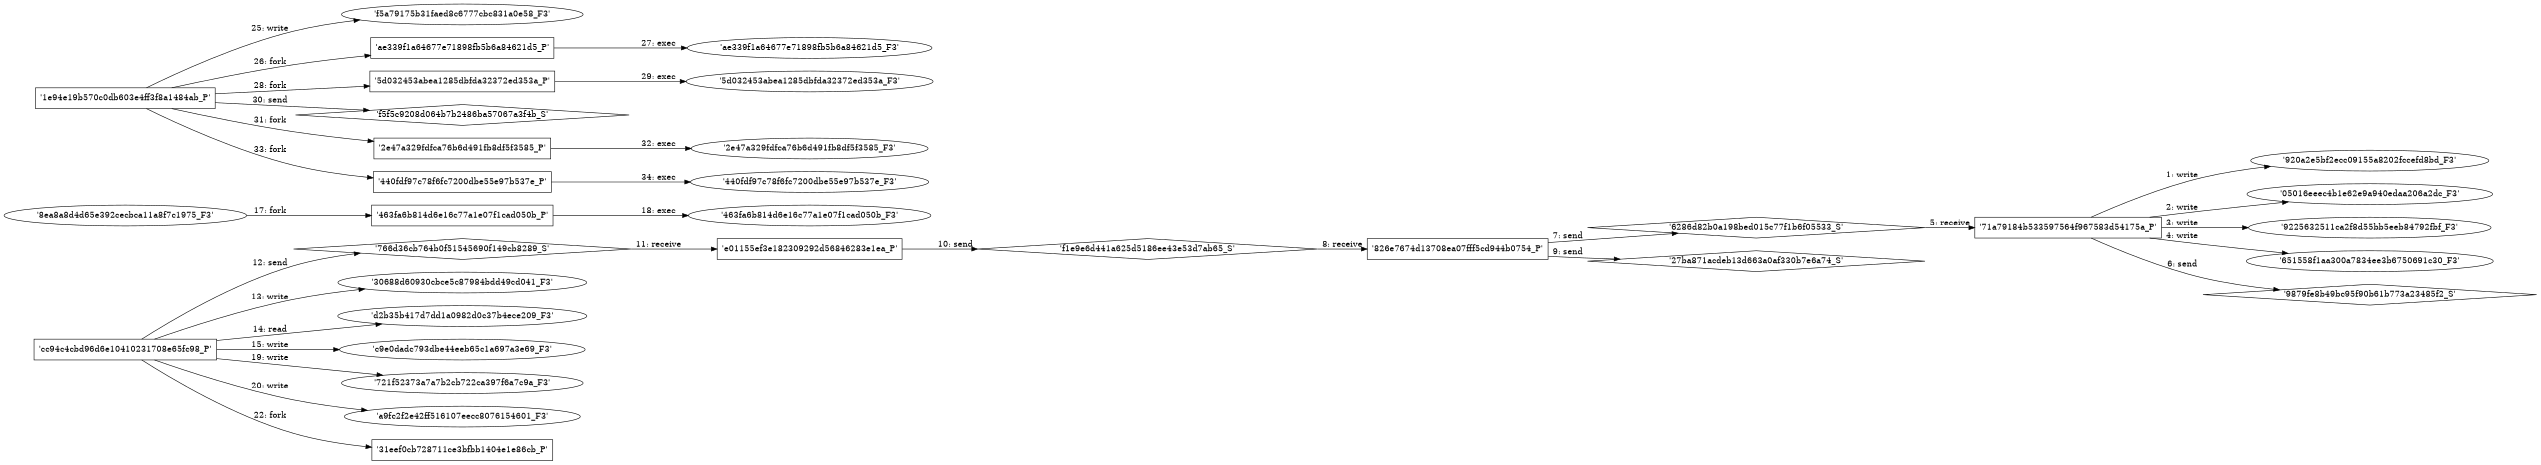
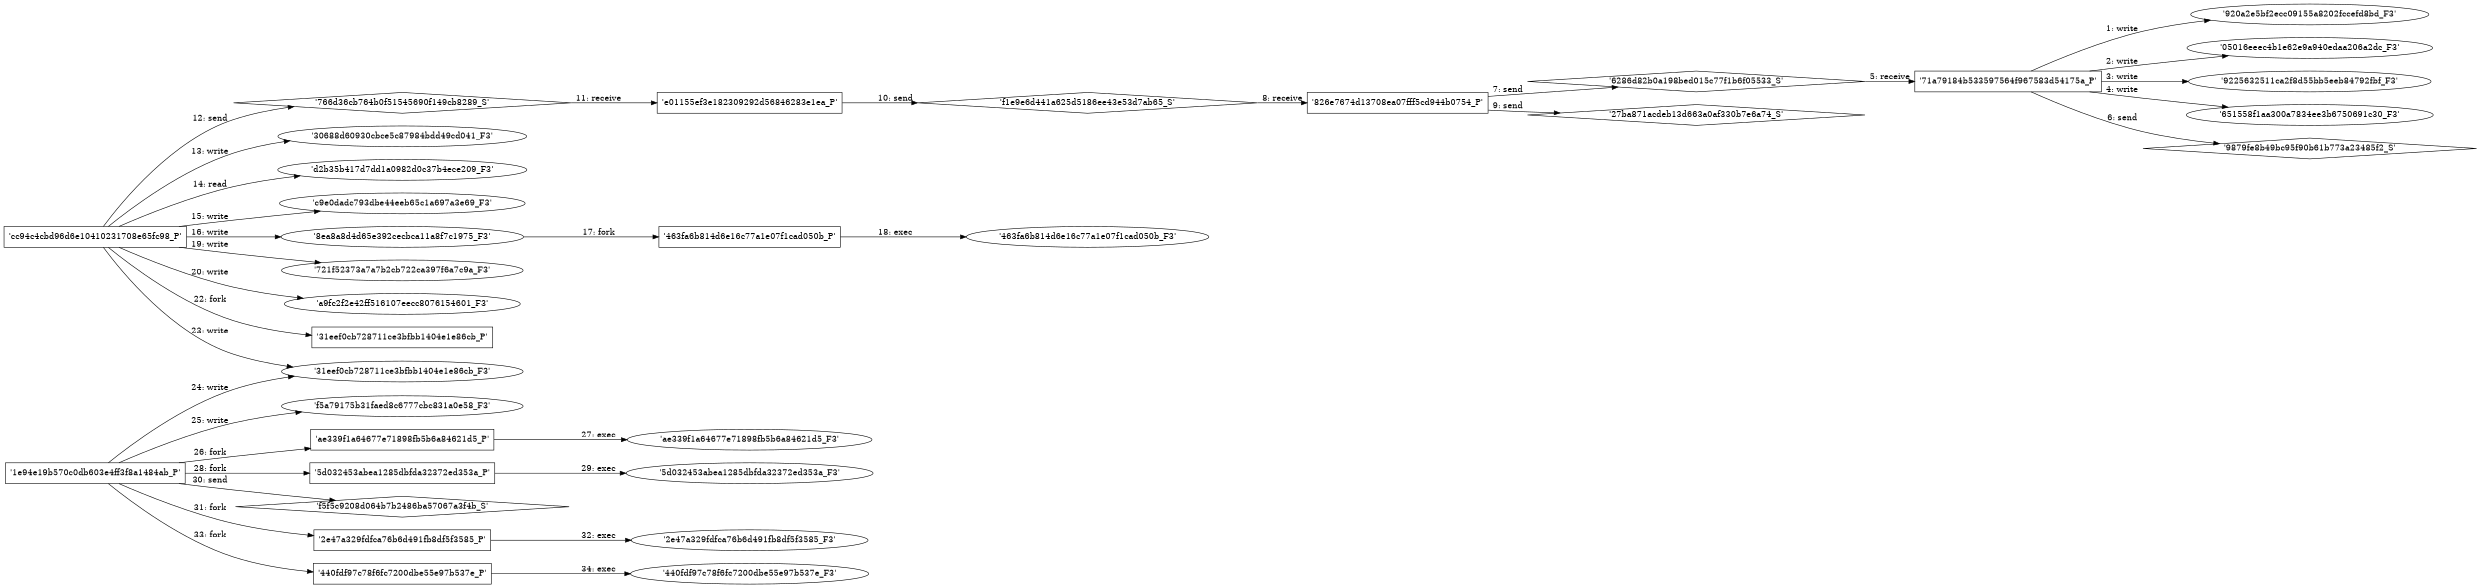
none -> (231, 237)
none -> (402, 372)
